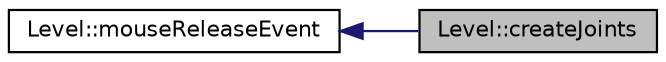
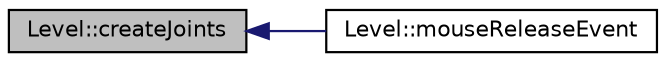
(391, 31) -> (298, 31)
